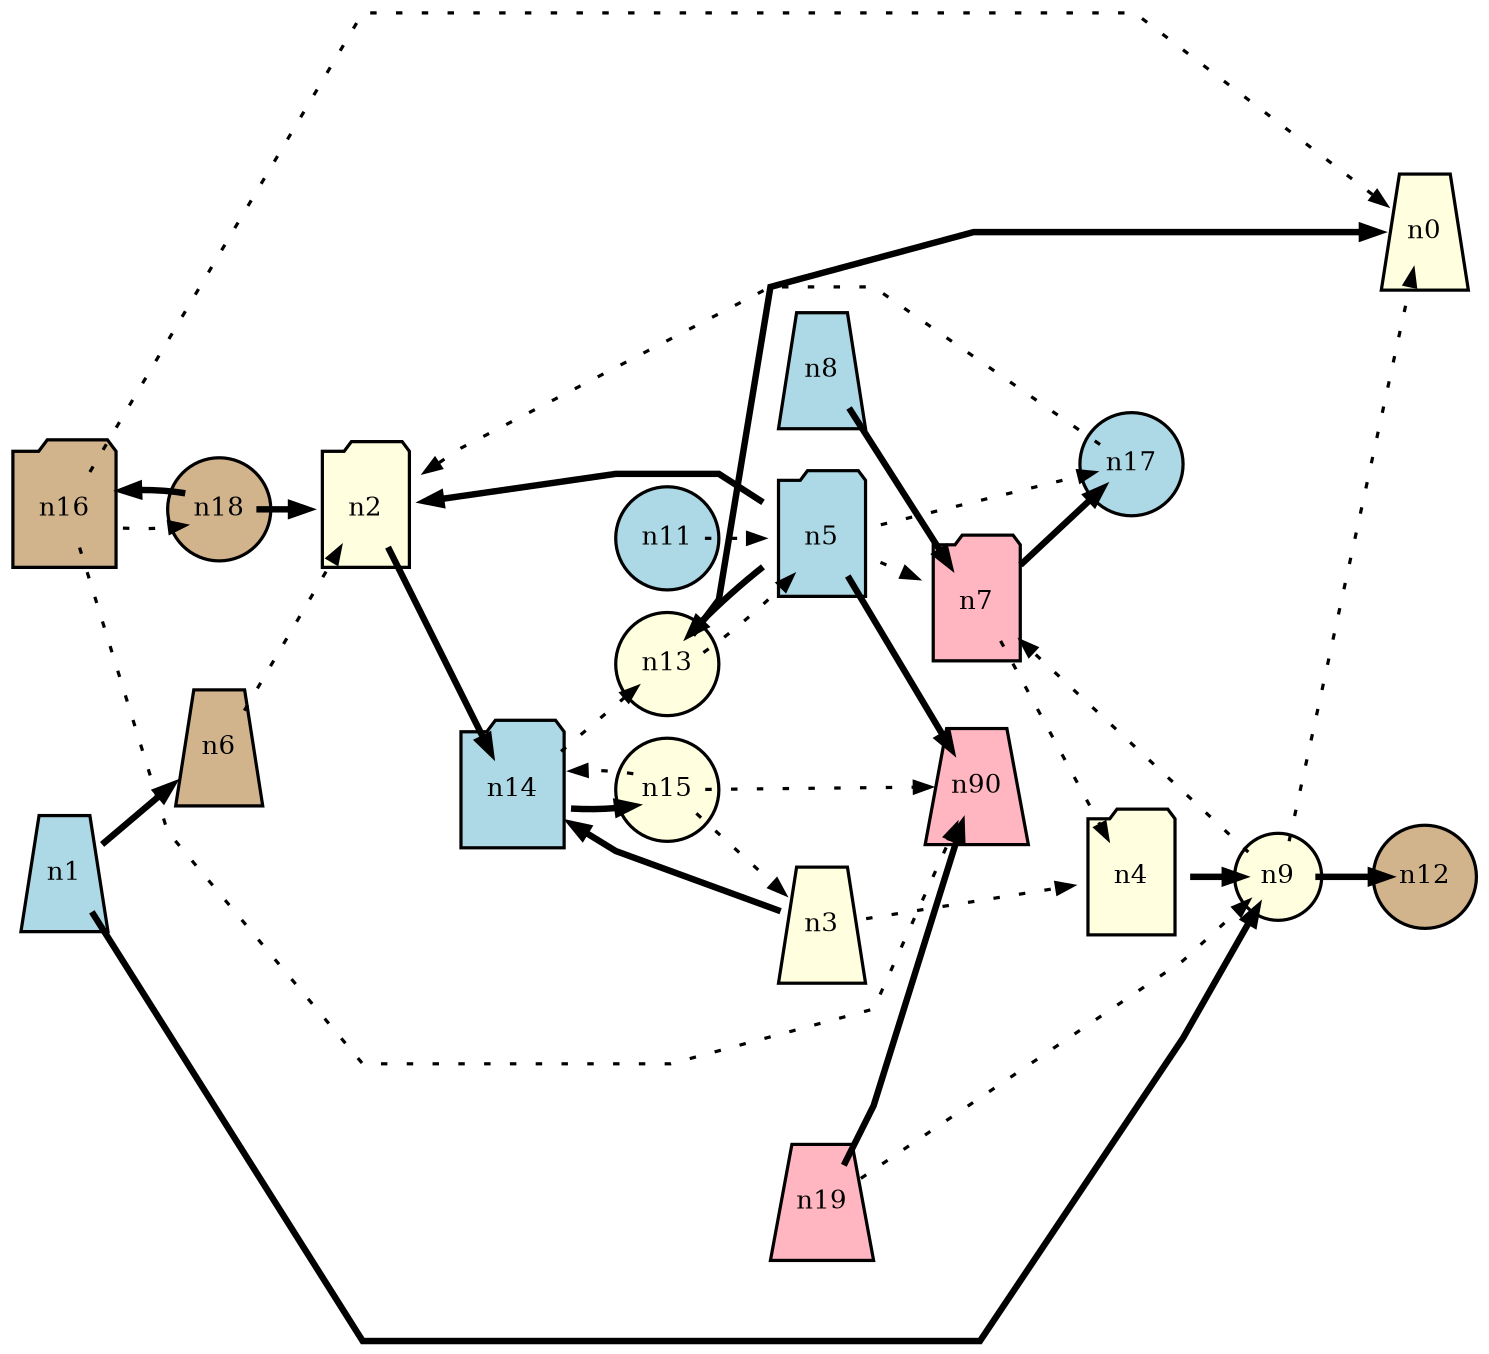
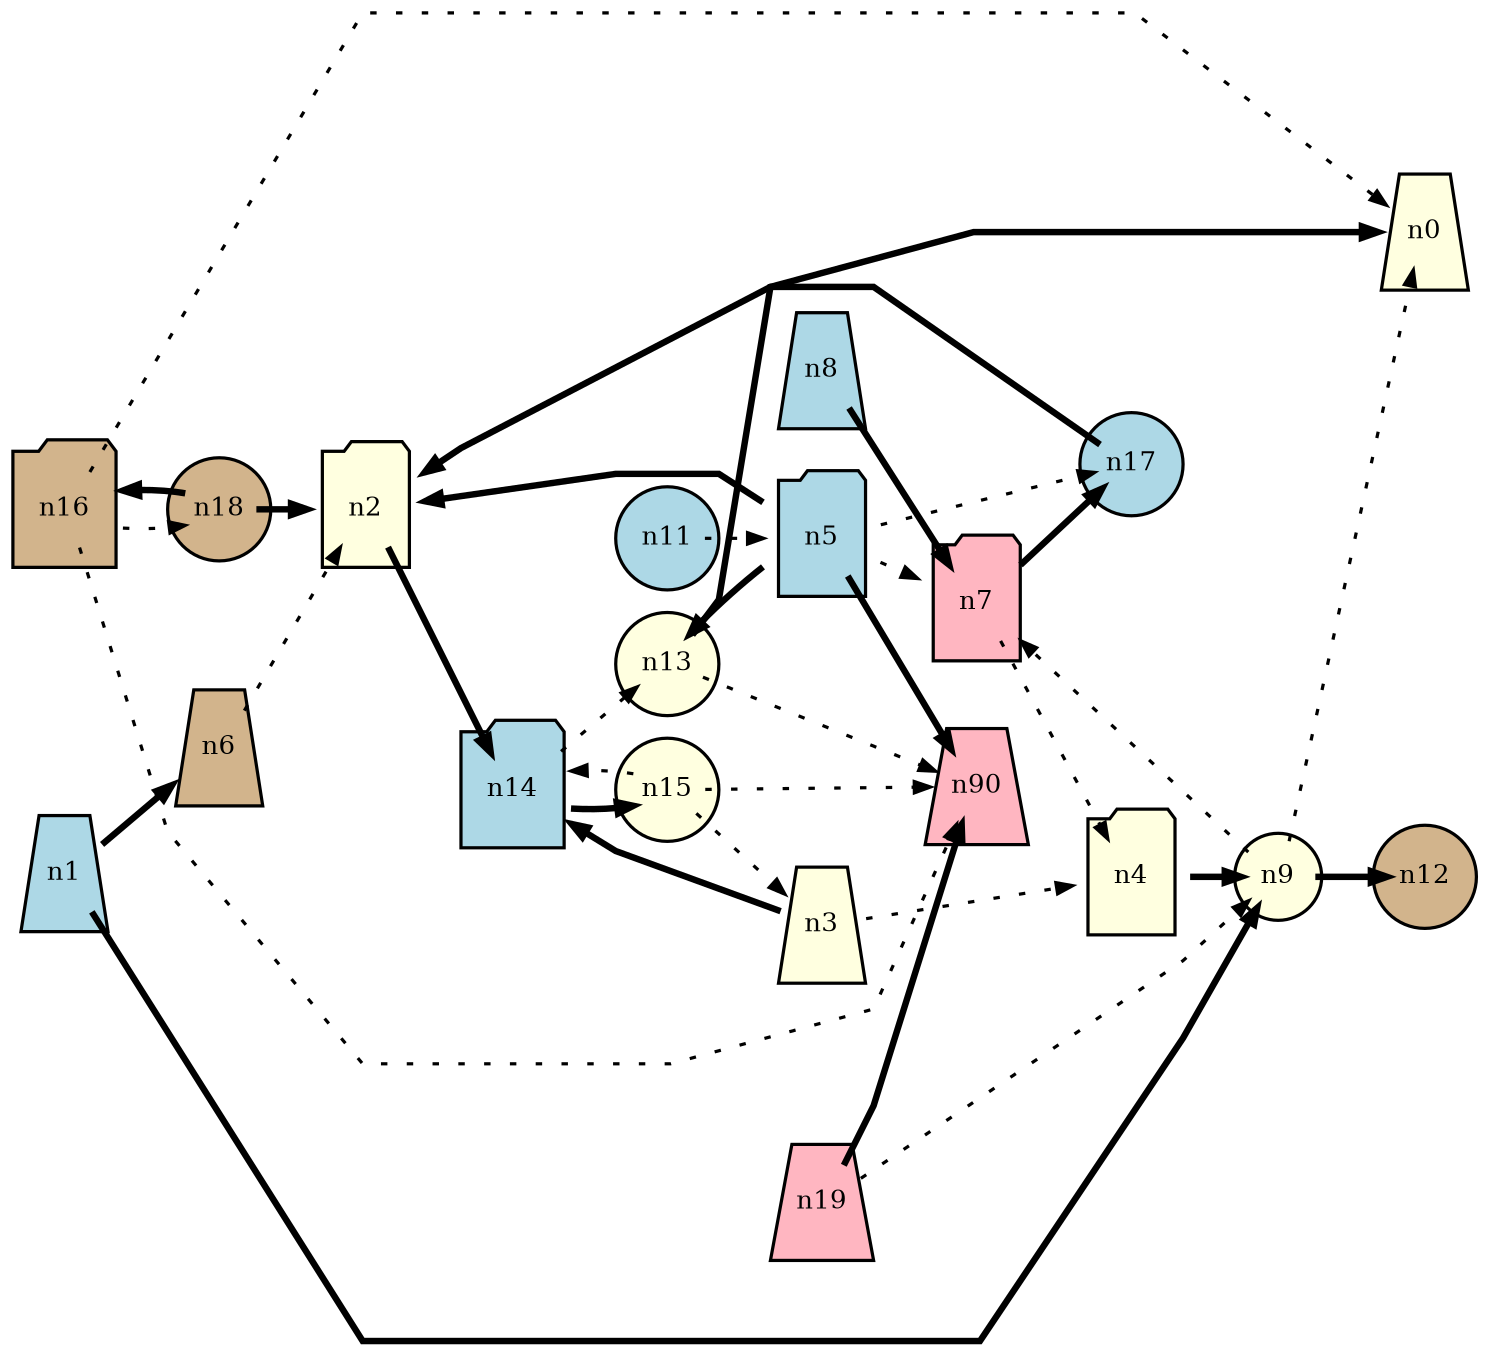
(738, 304) -> (738, 304)
(743, 622) -> (812, 721)
